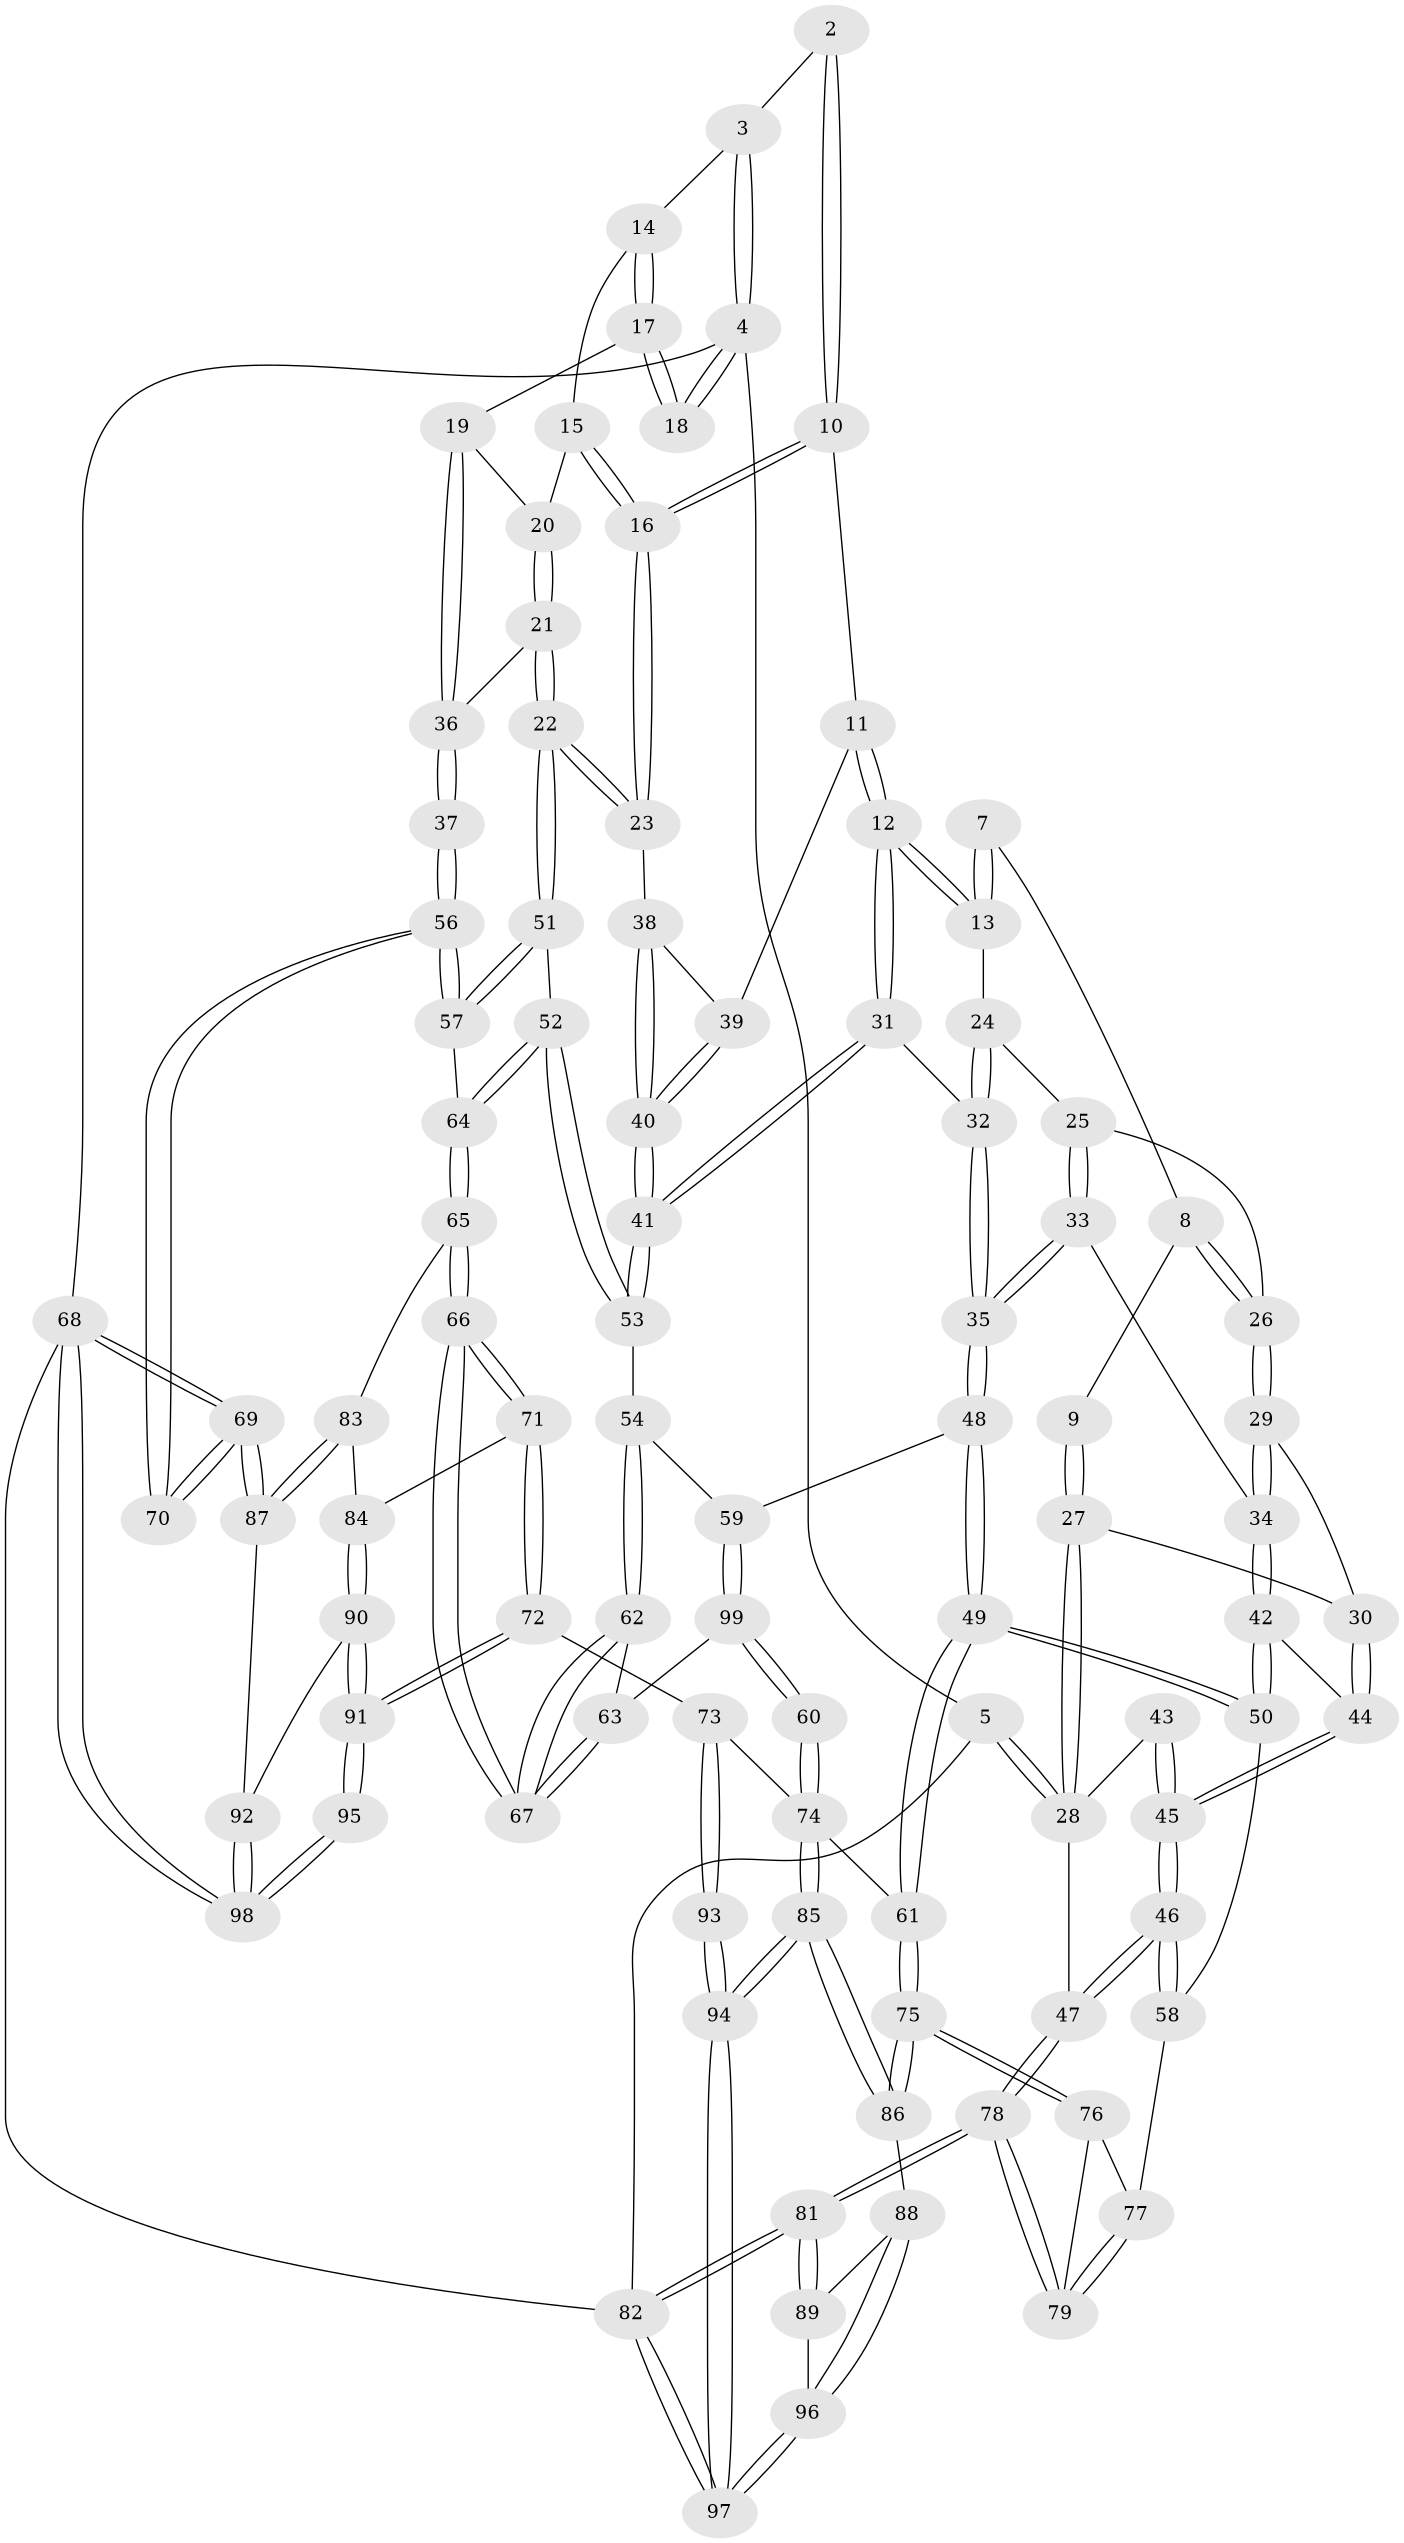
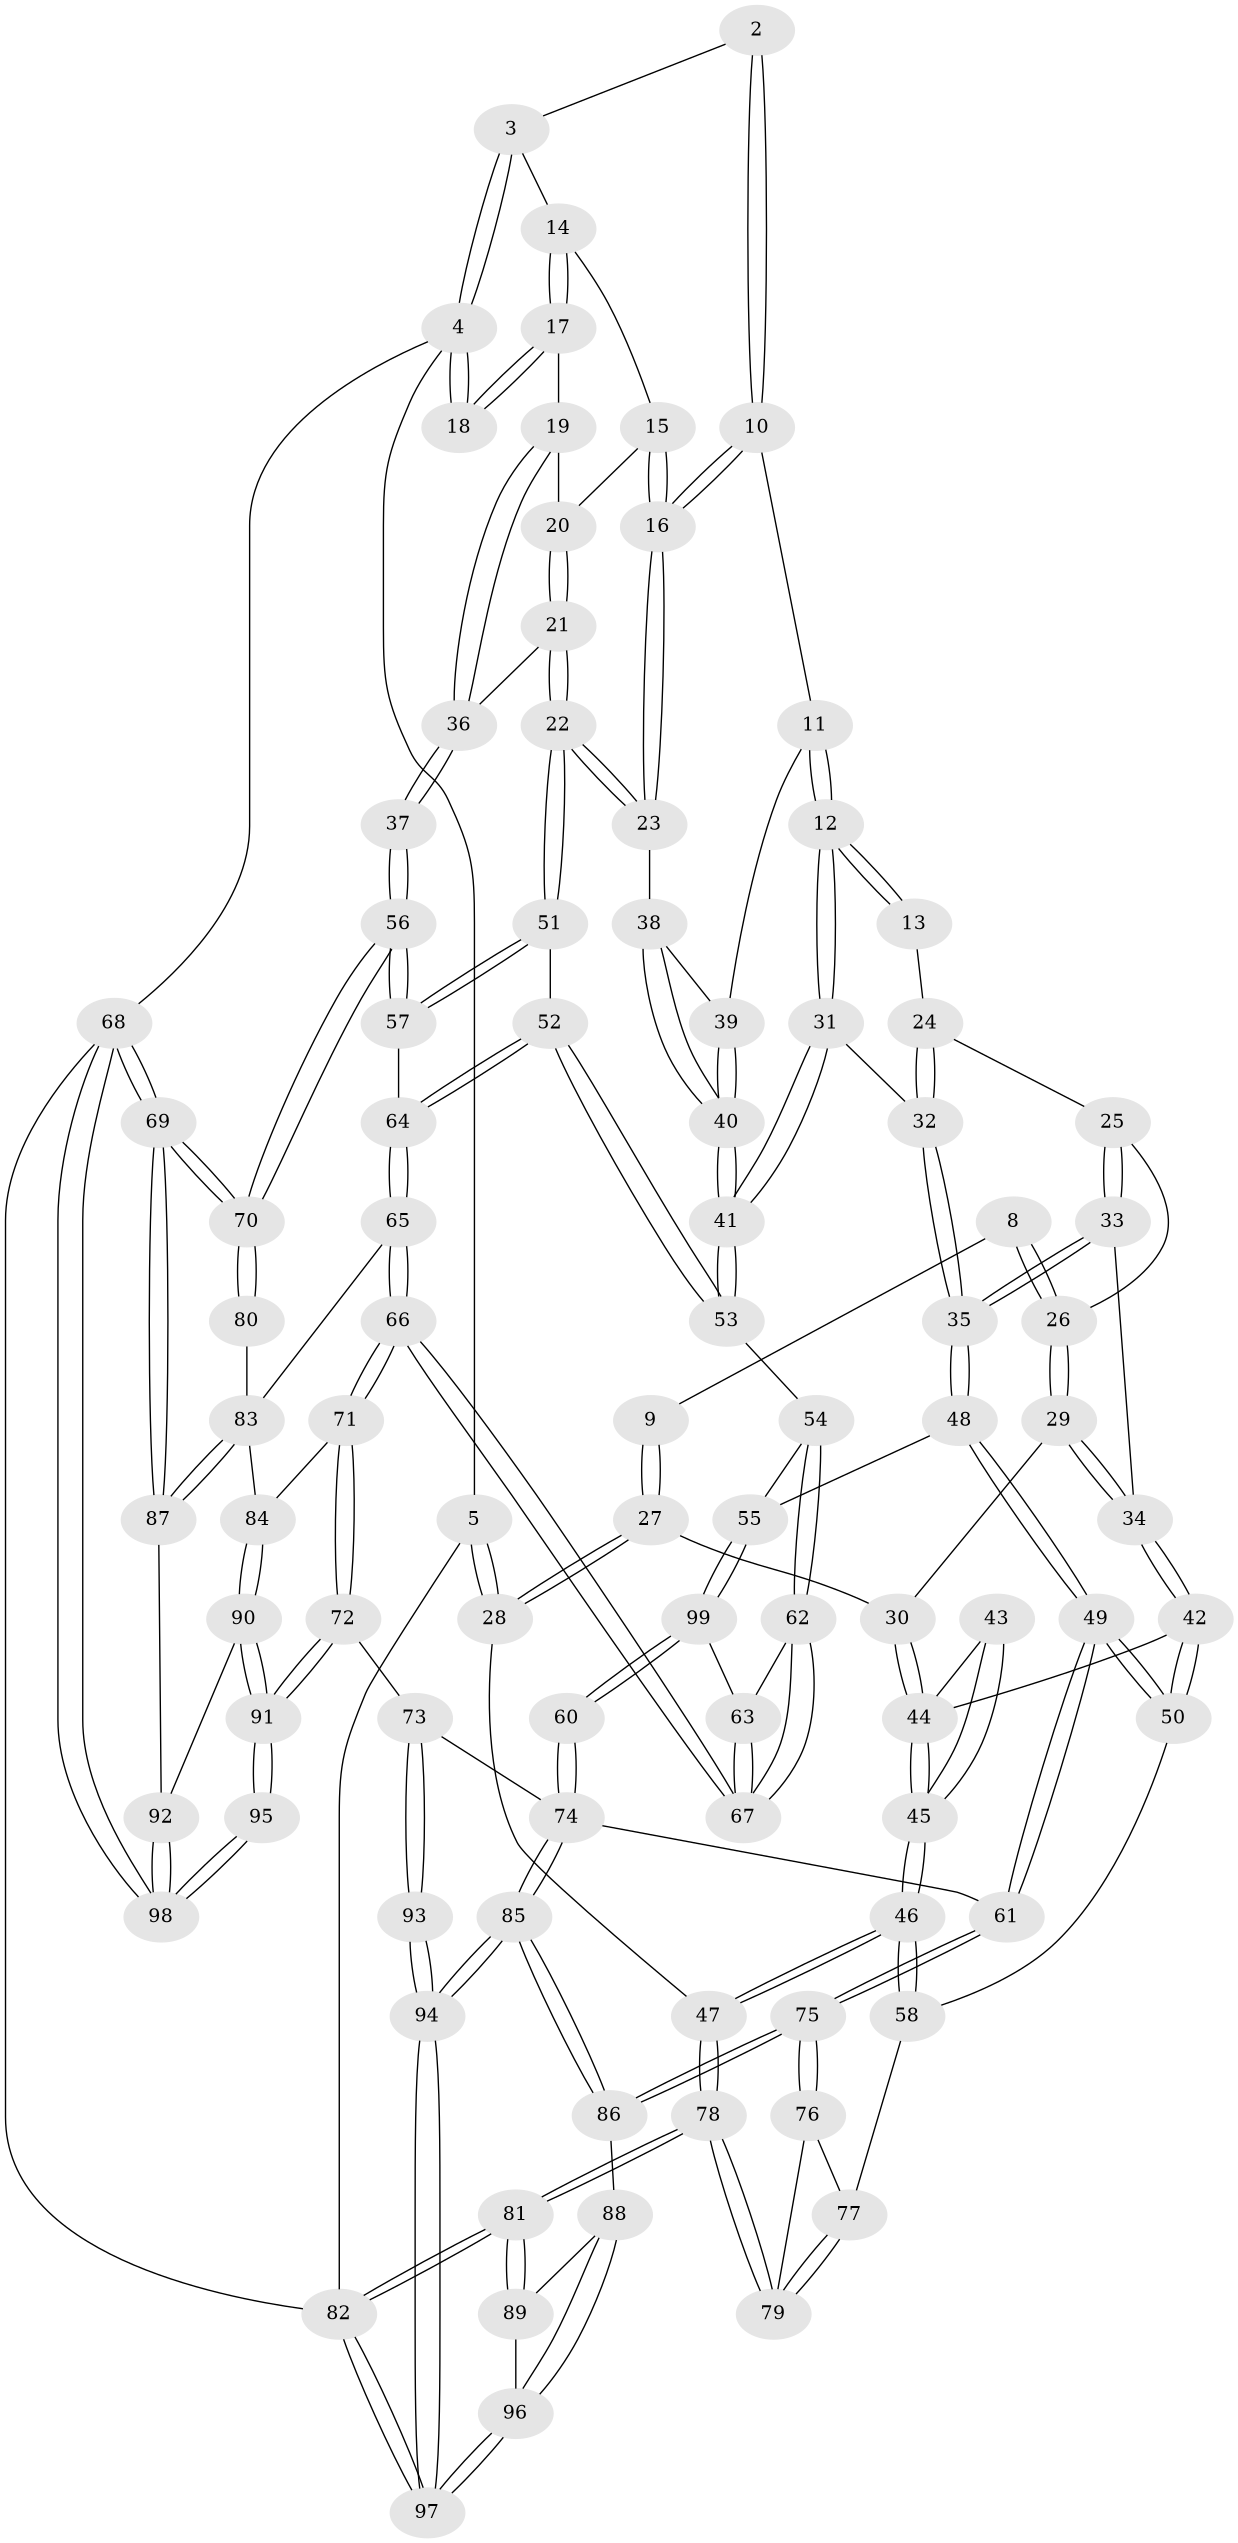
(983, 825) -> none
none -> (247, 1321)
(732, 1520) -> (750, 1520)
(1116, 1768) -> (959, 1669)
